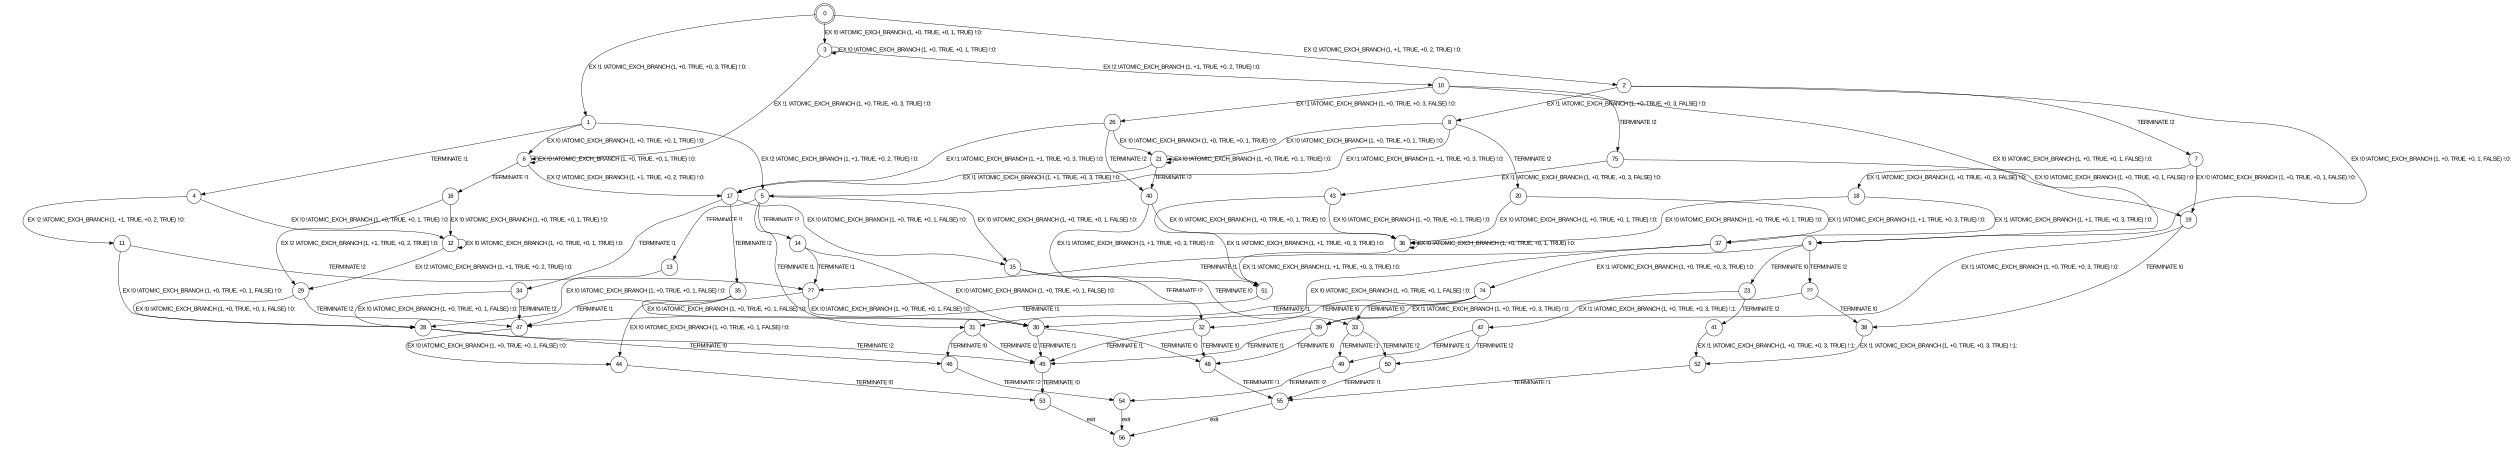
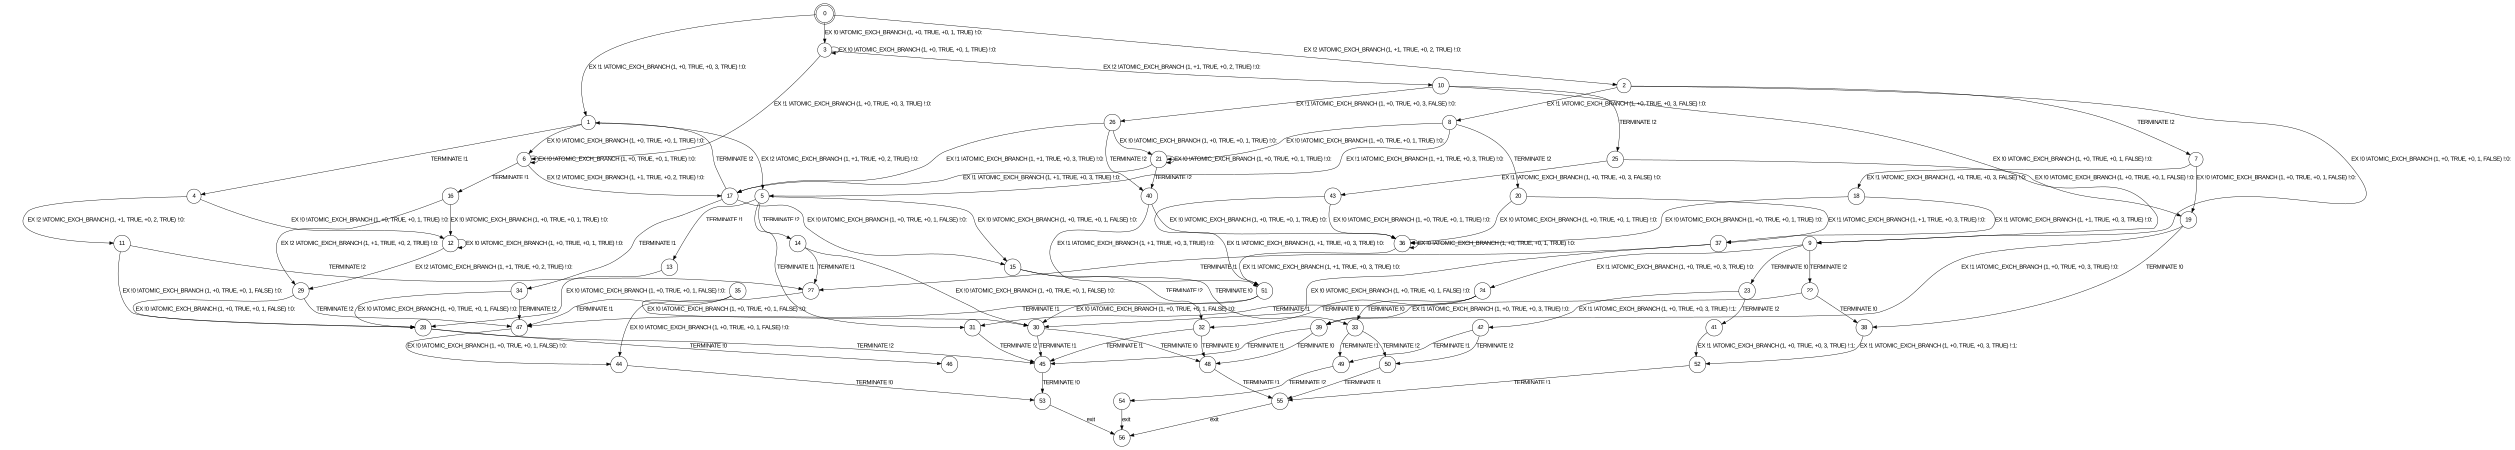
(1615, 159) -> (1615, 159)
(734, 242) -> (697, 134)
(911, 318) -> (1151, 303)
(953, 339) -> none
(1032, 390) -> none
